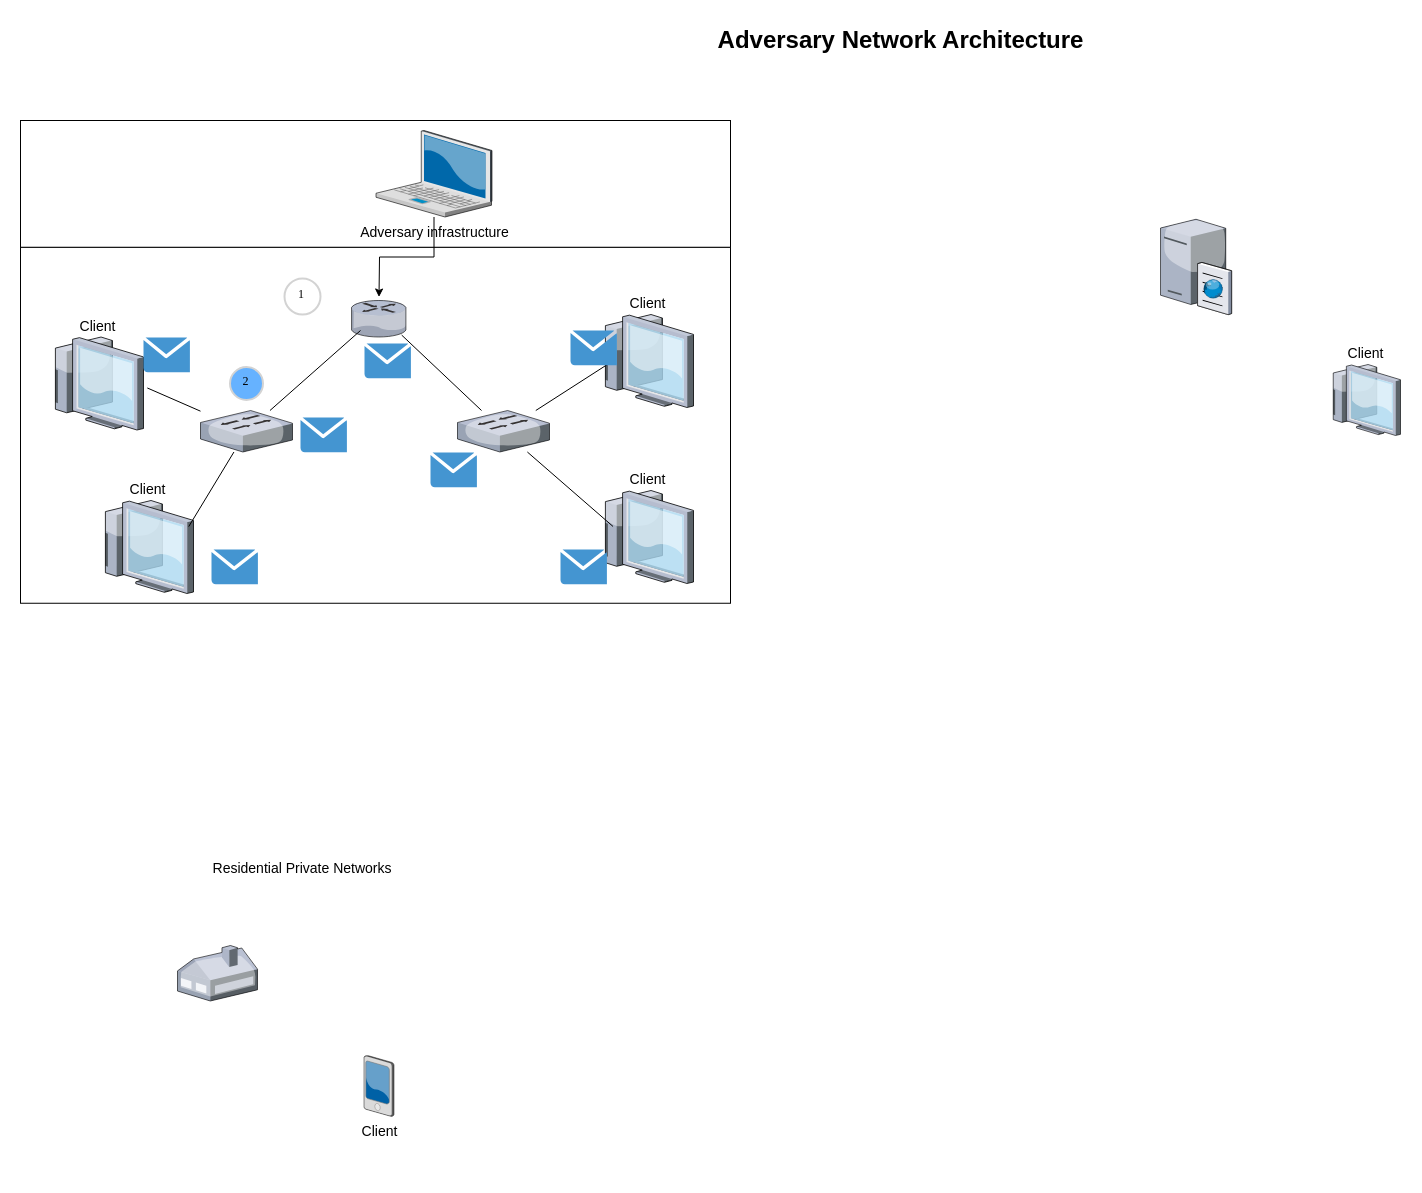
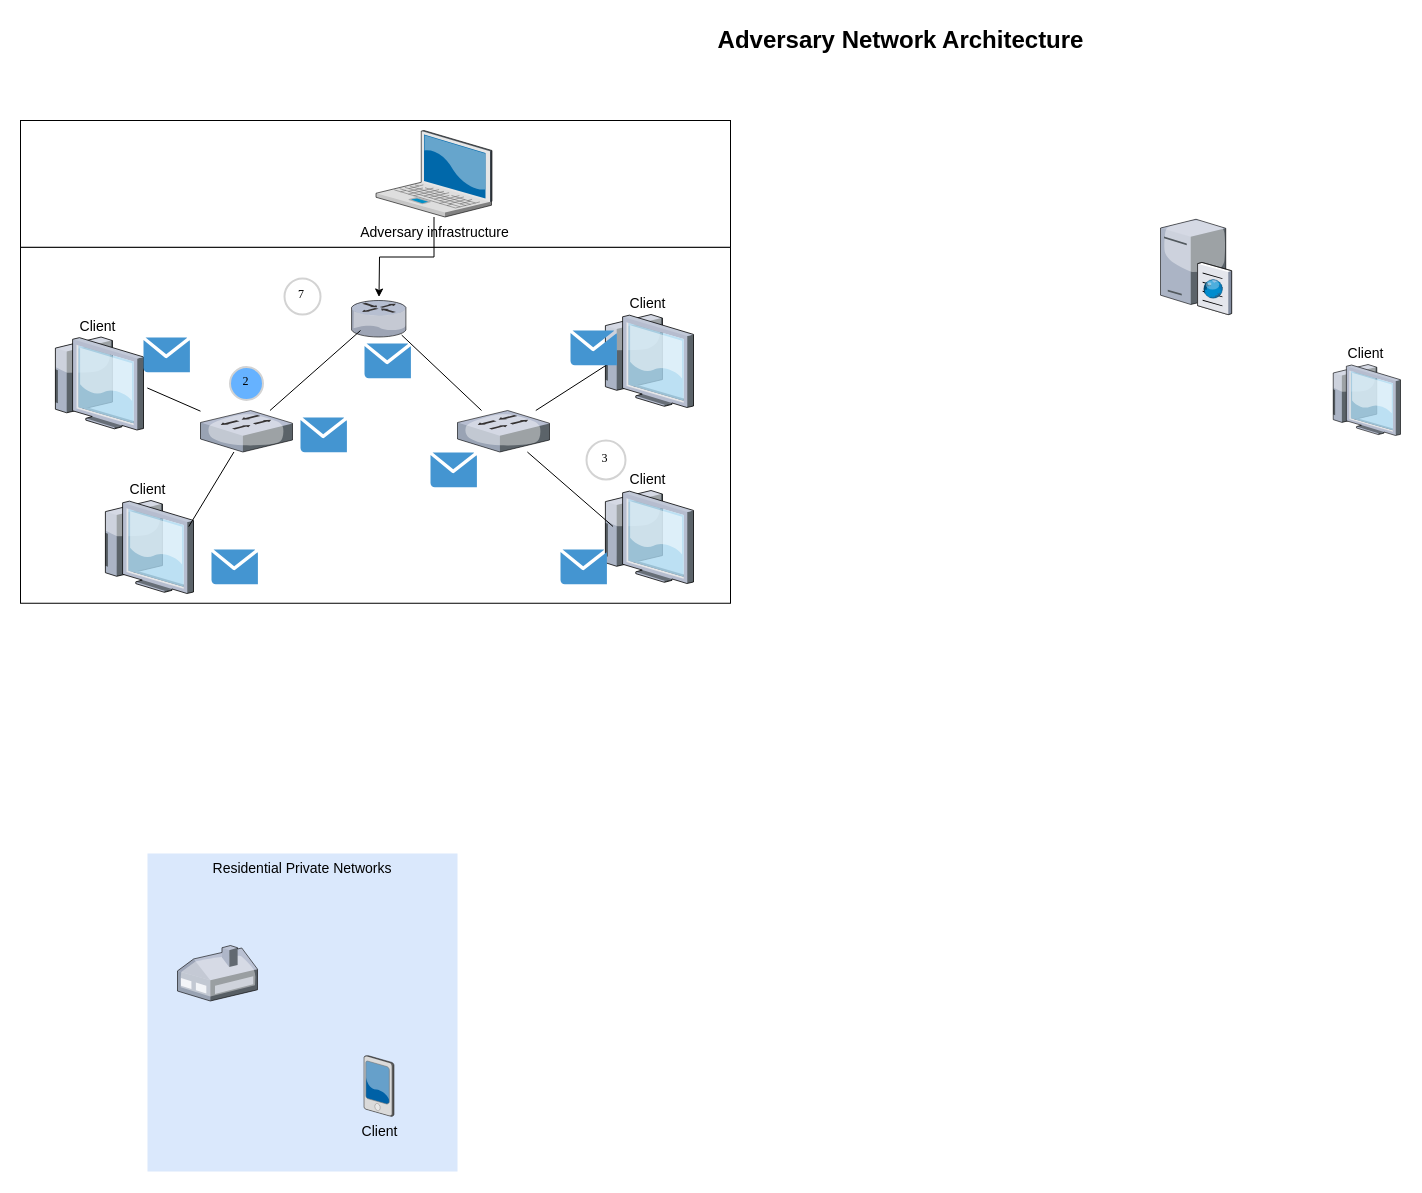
(302, 295) -> (302, 295)
none -> (606, 460)
(303, 1013) -> (303, 1013)
